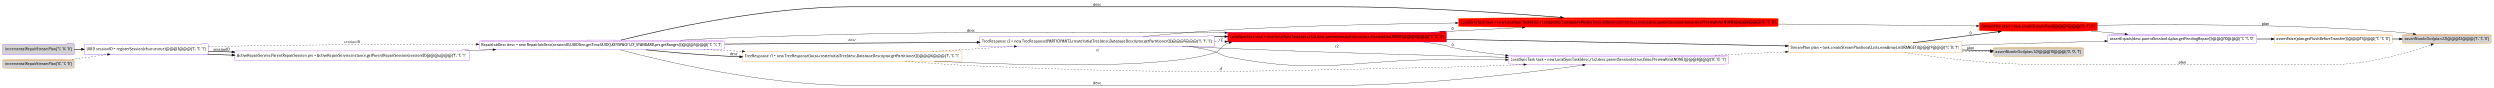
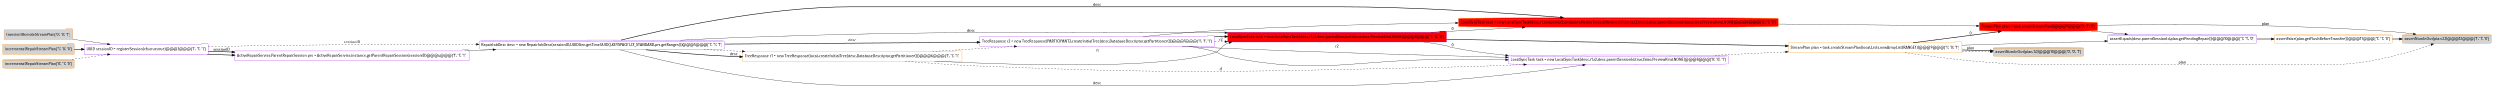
none -> (38, 35)
(38, 49) -> (38, 49)
